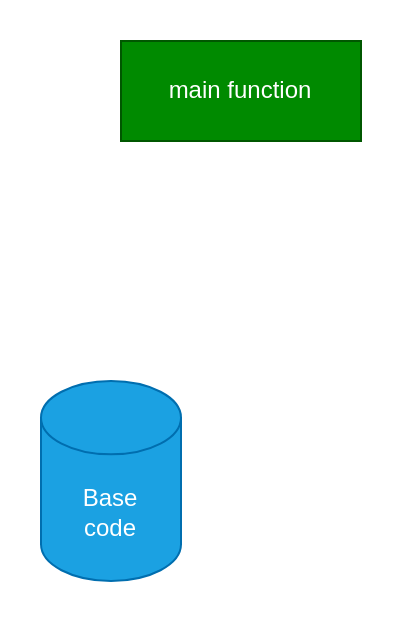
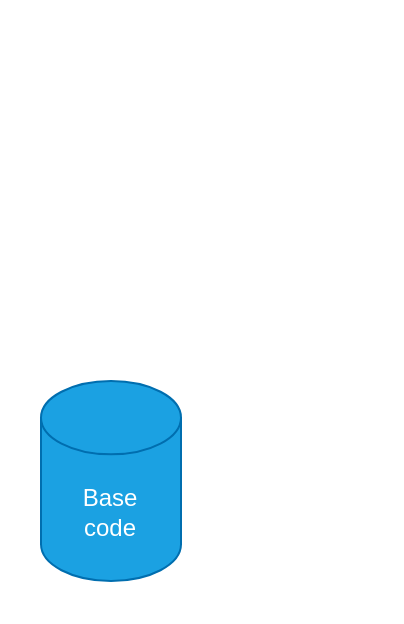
(241, 91) -> none
